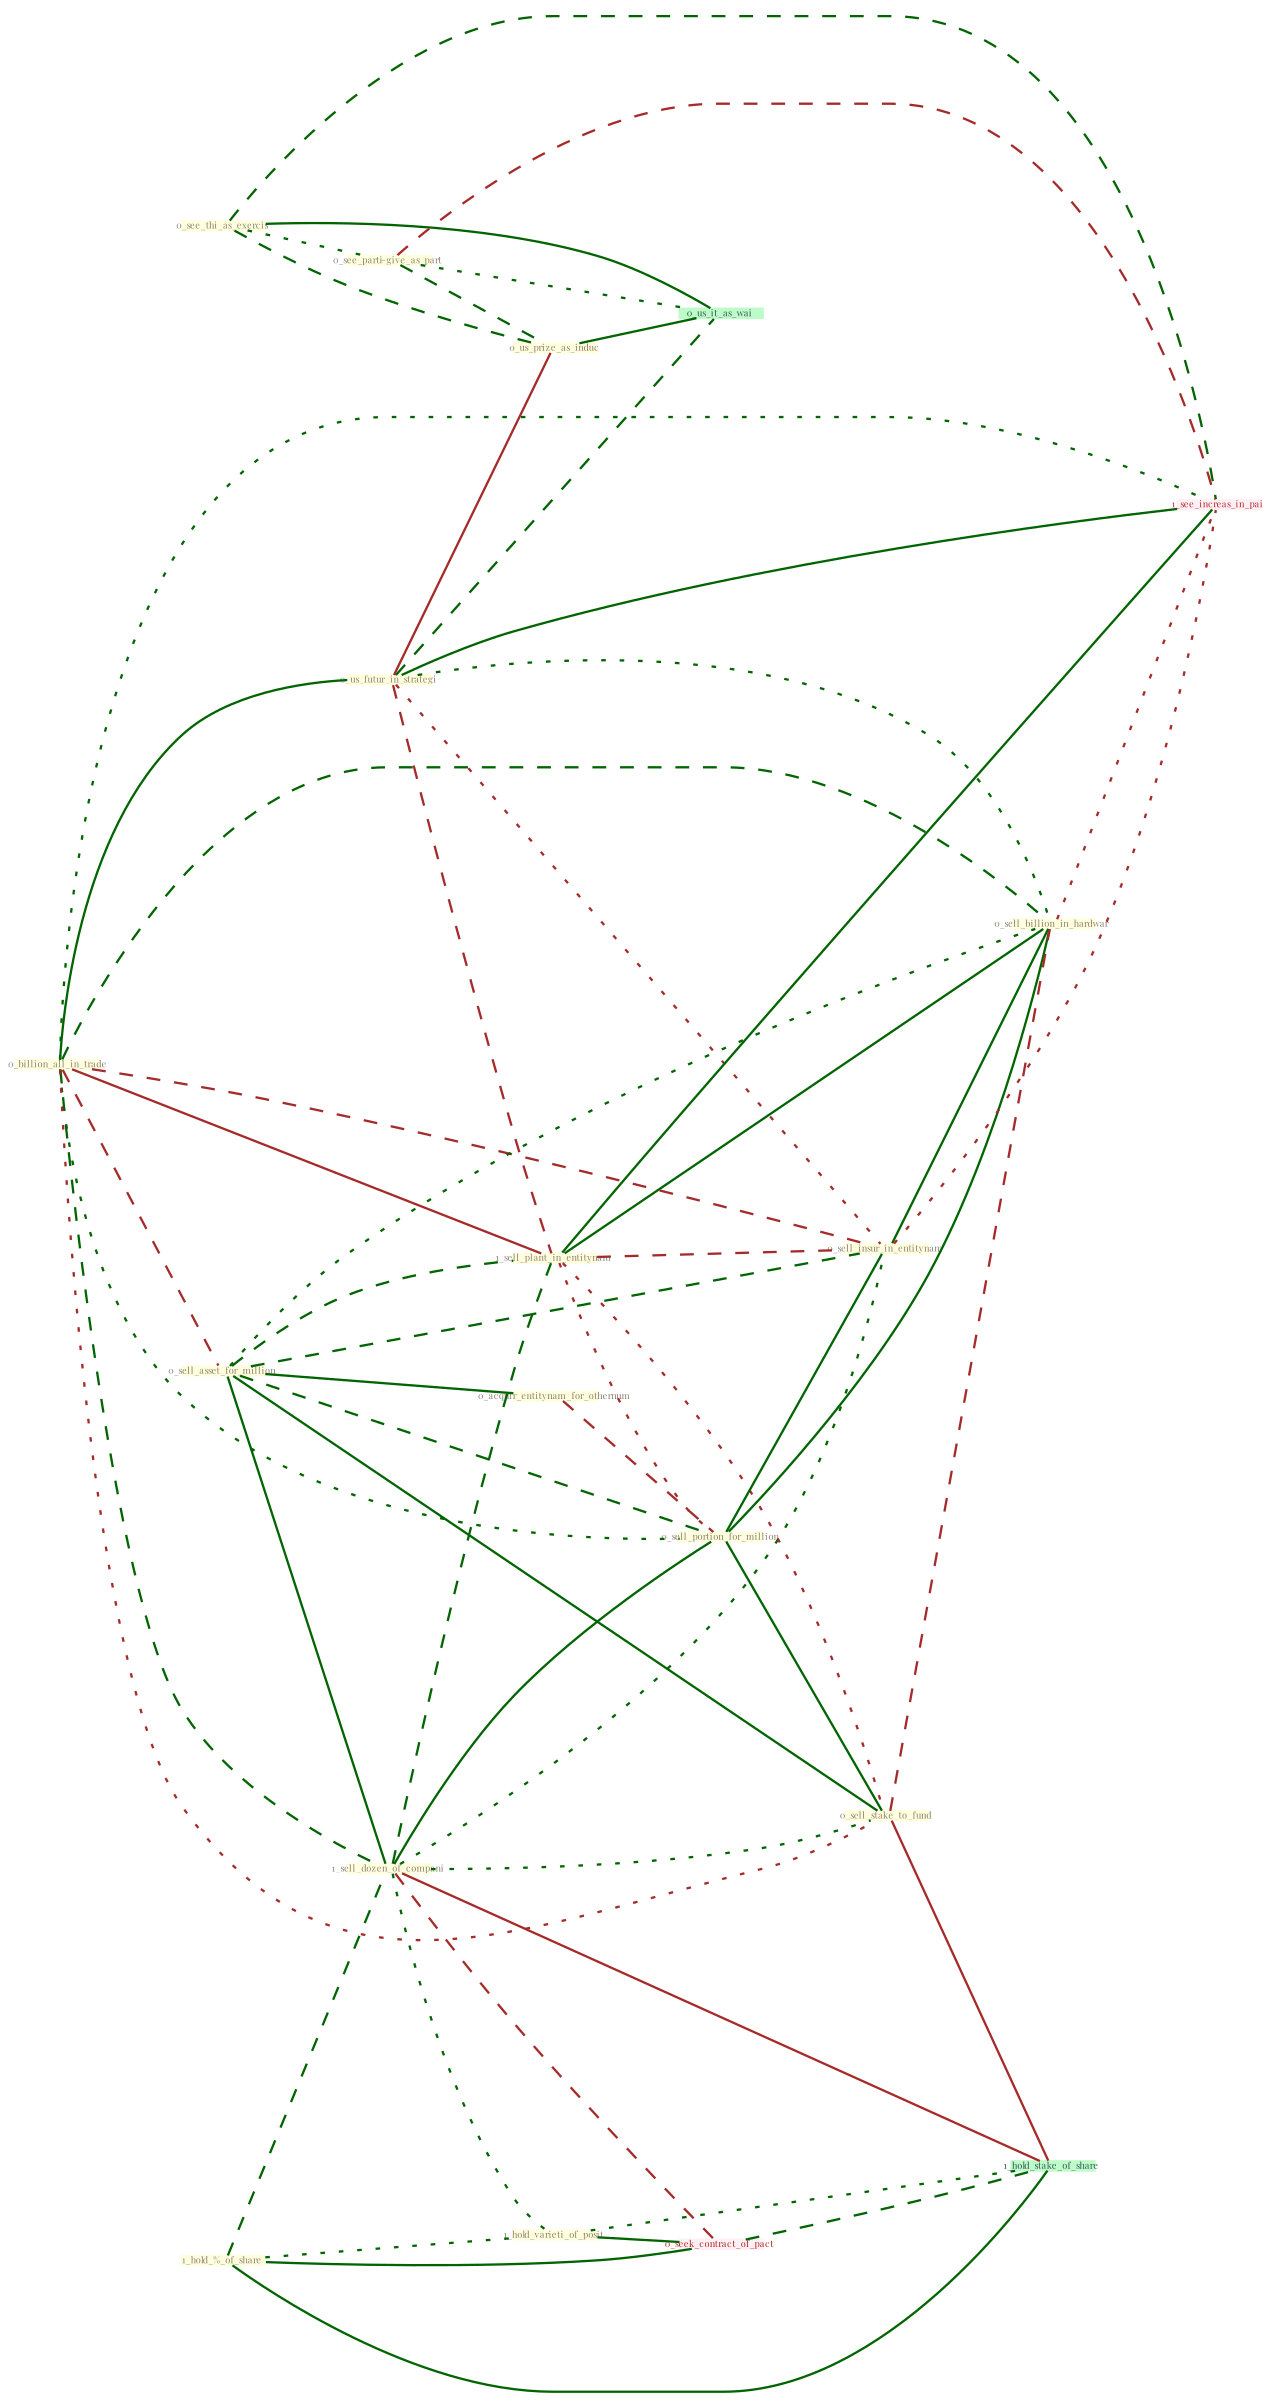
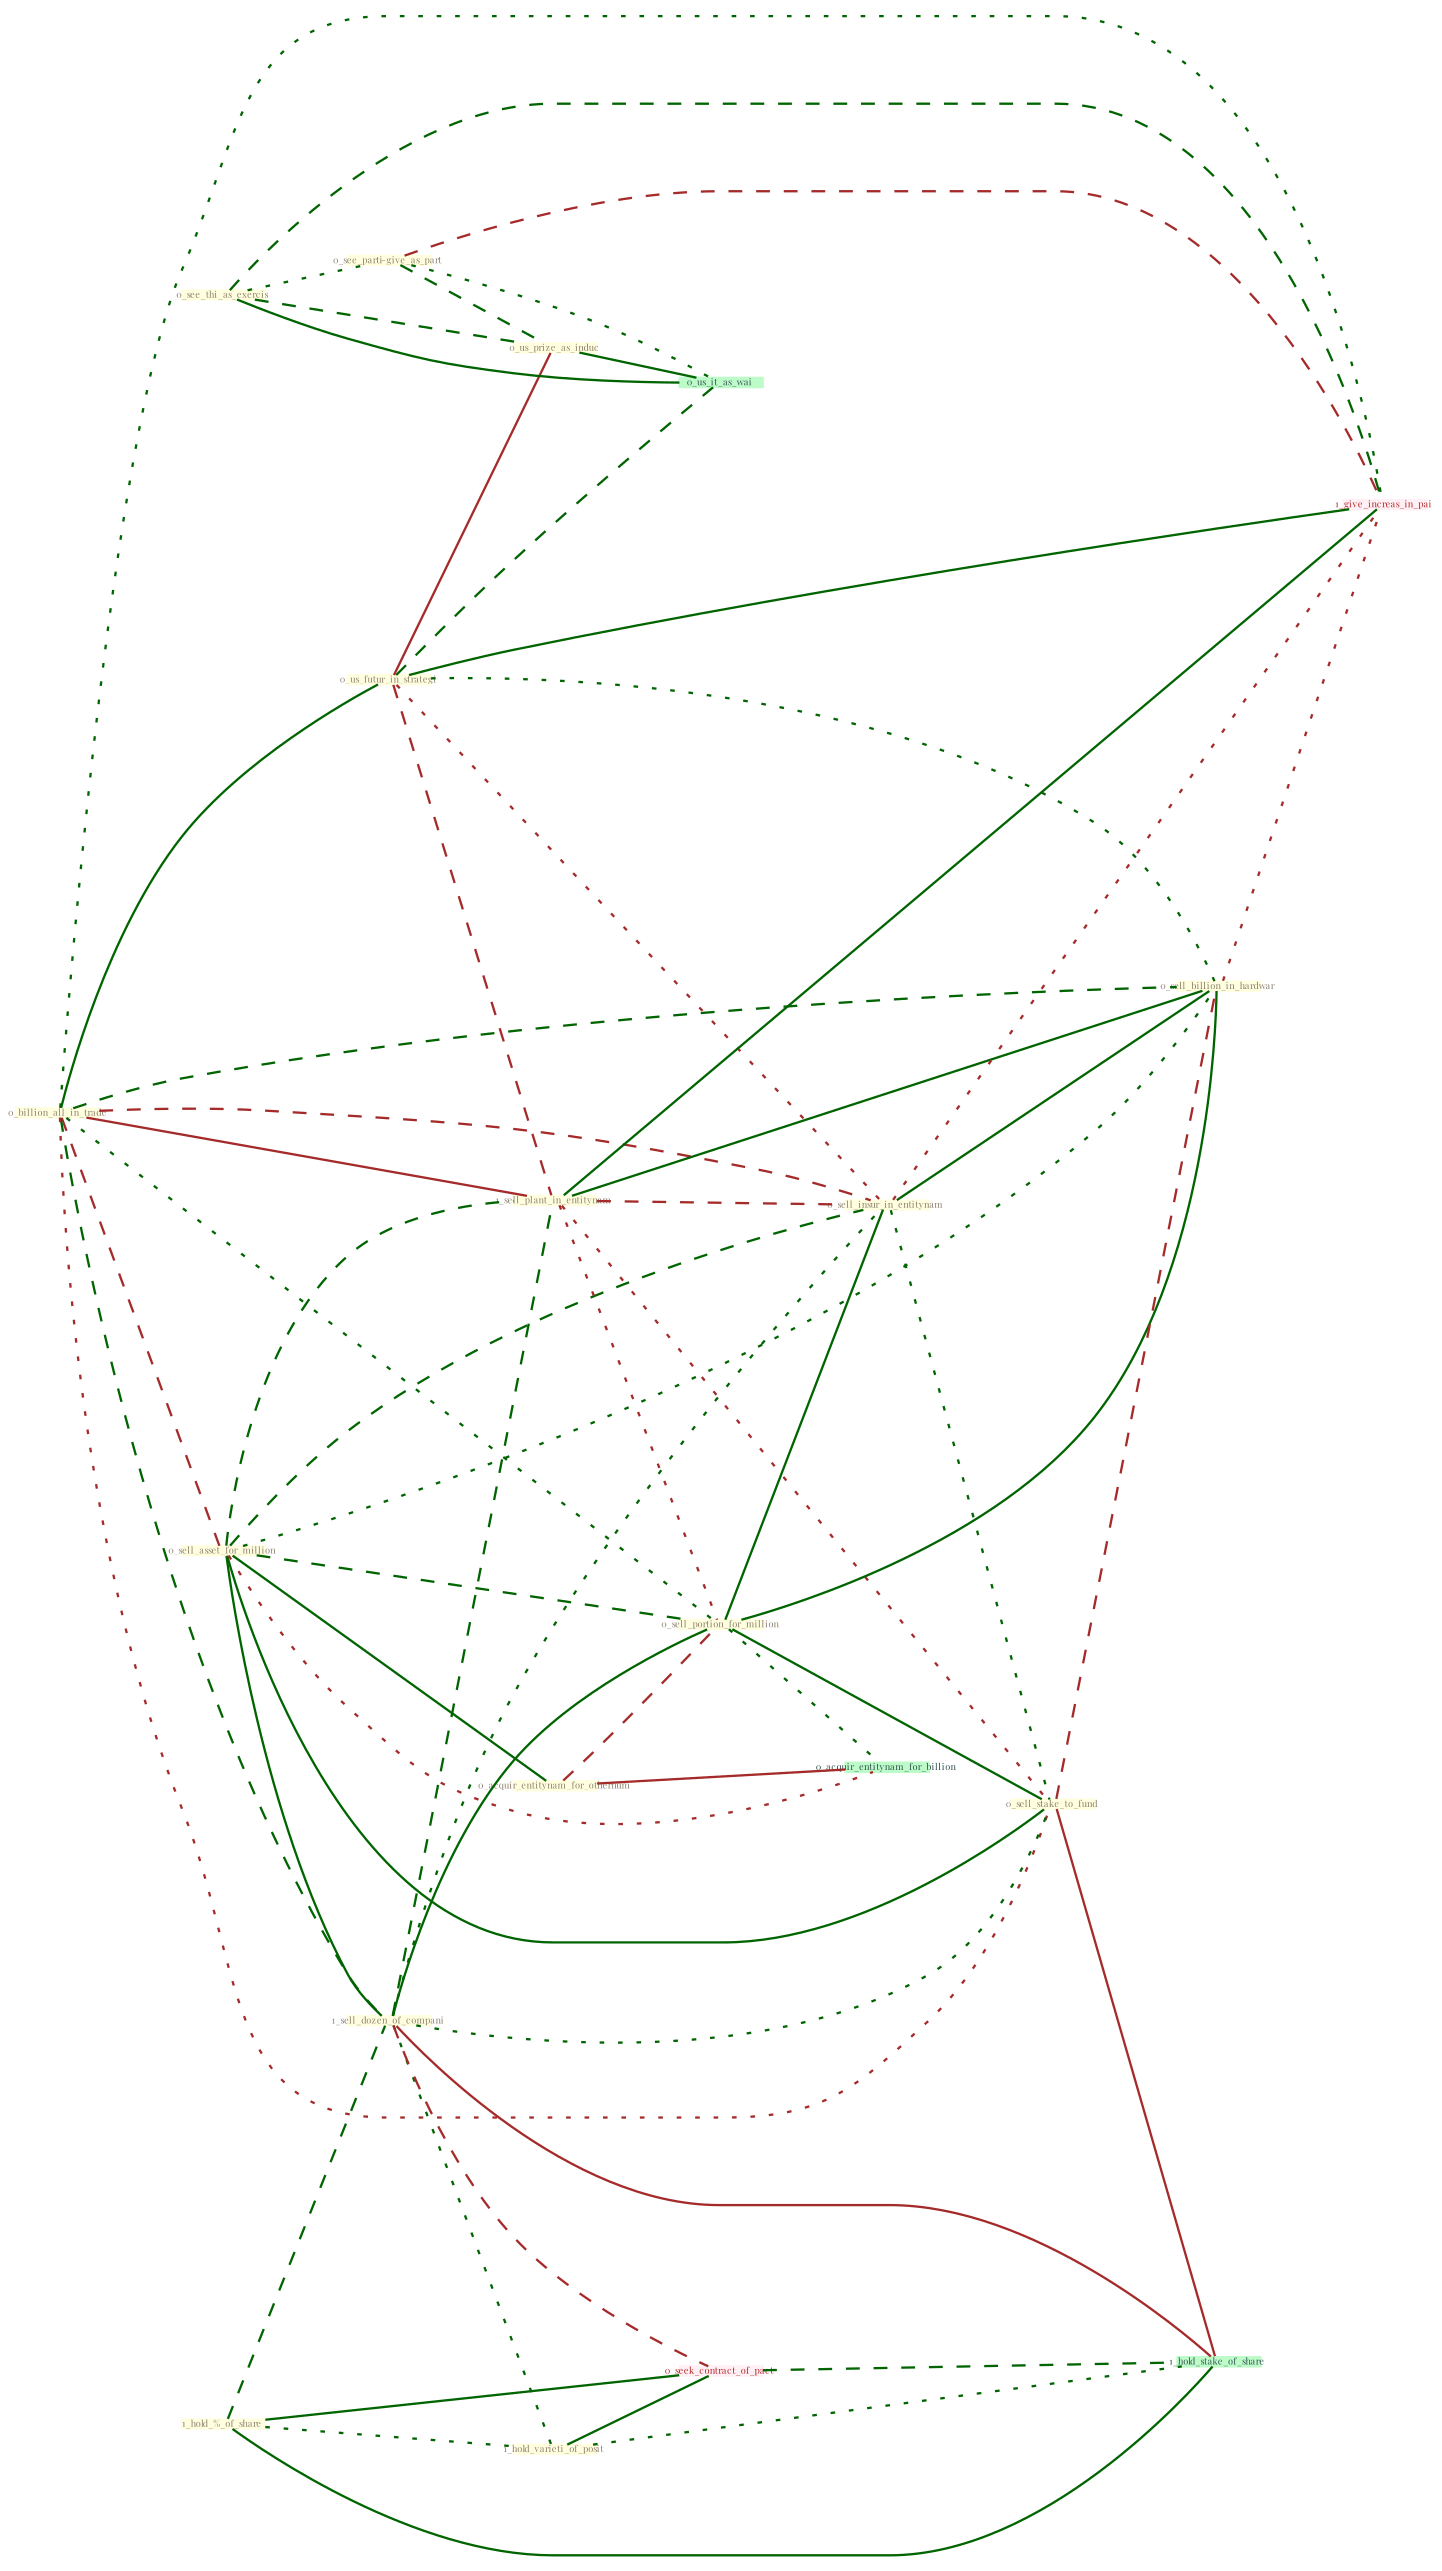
(1219, 505) -> (1385, 505)
none -> (970, 1505)
none -> (887, 1767)
